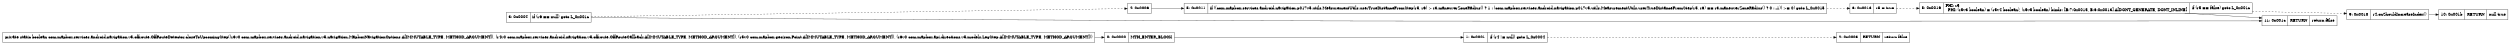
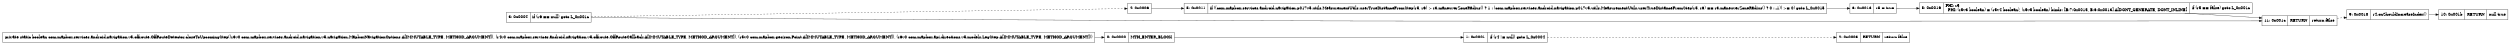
(1837, 8) -> (1837, 8)
(1906, 8) -> (1906, 8)
(2298, 12) -> (2341, 18)
